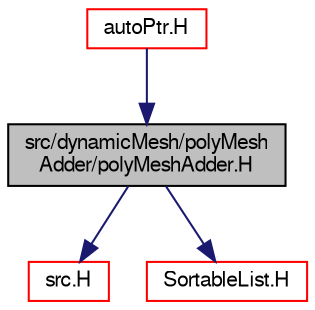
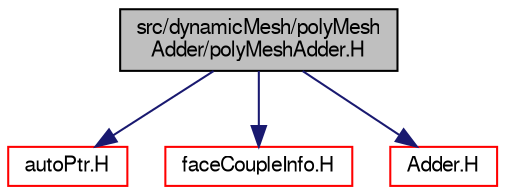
(147, 76) -> (163, 103)
(69, 281) -> (259, 166)
(227, 281) -> (444, 166)
